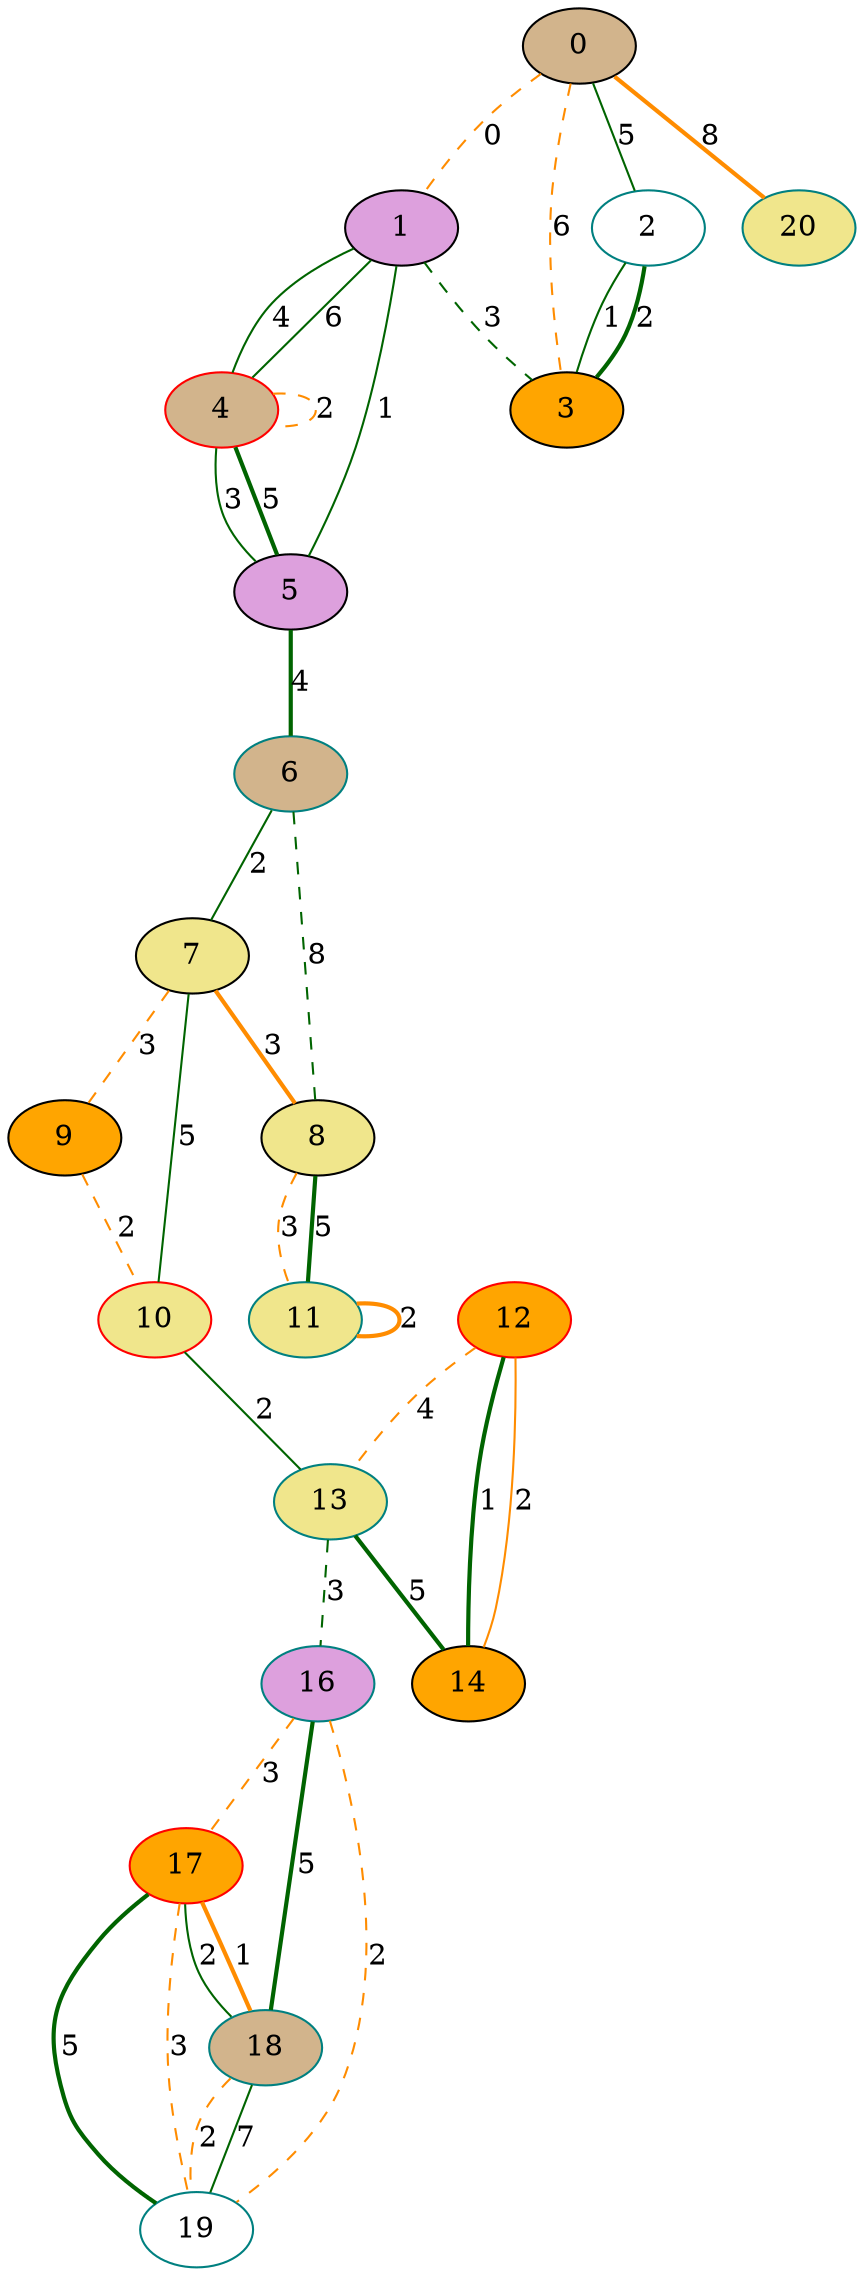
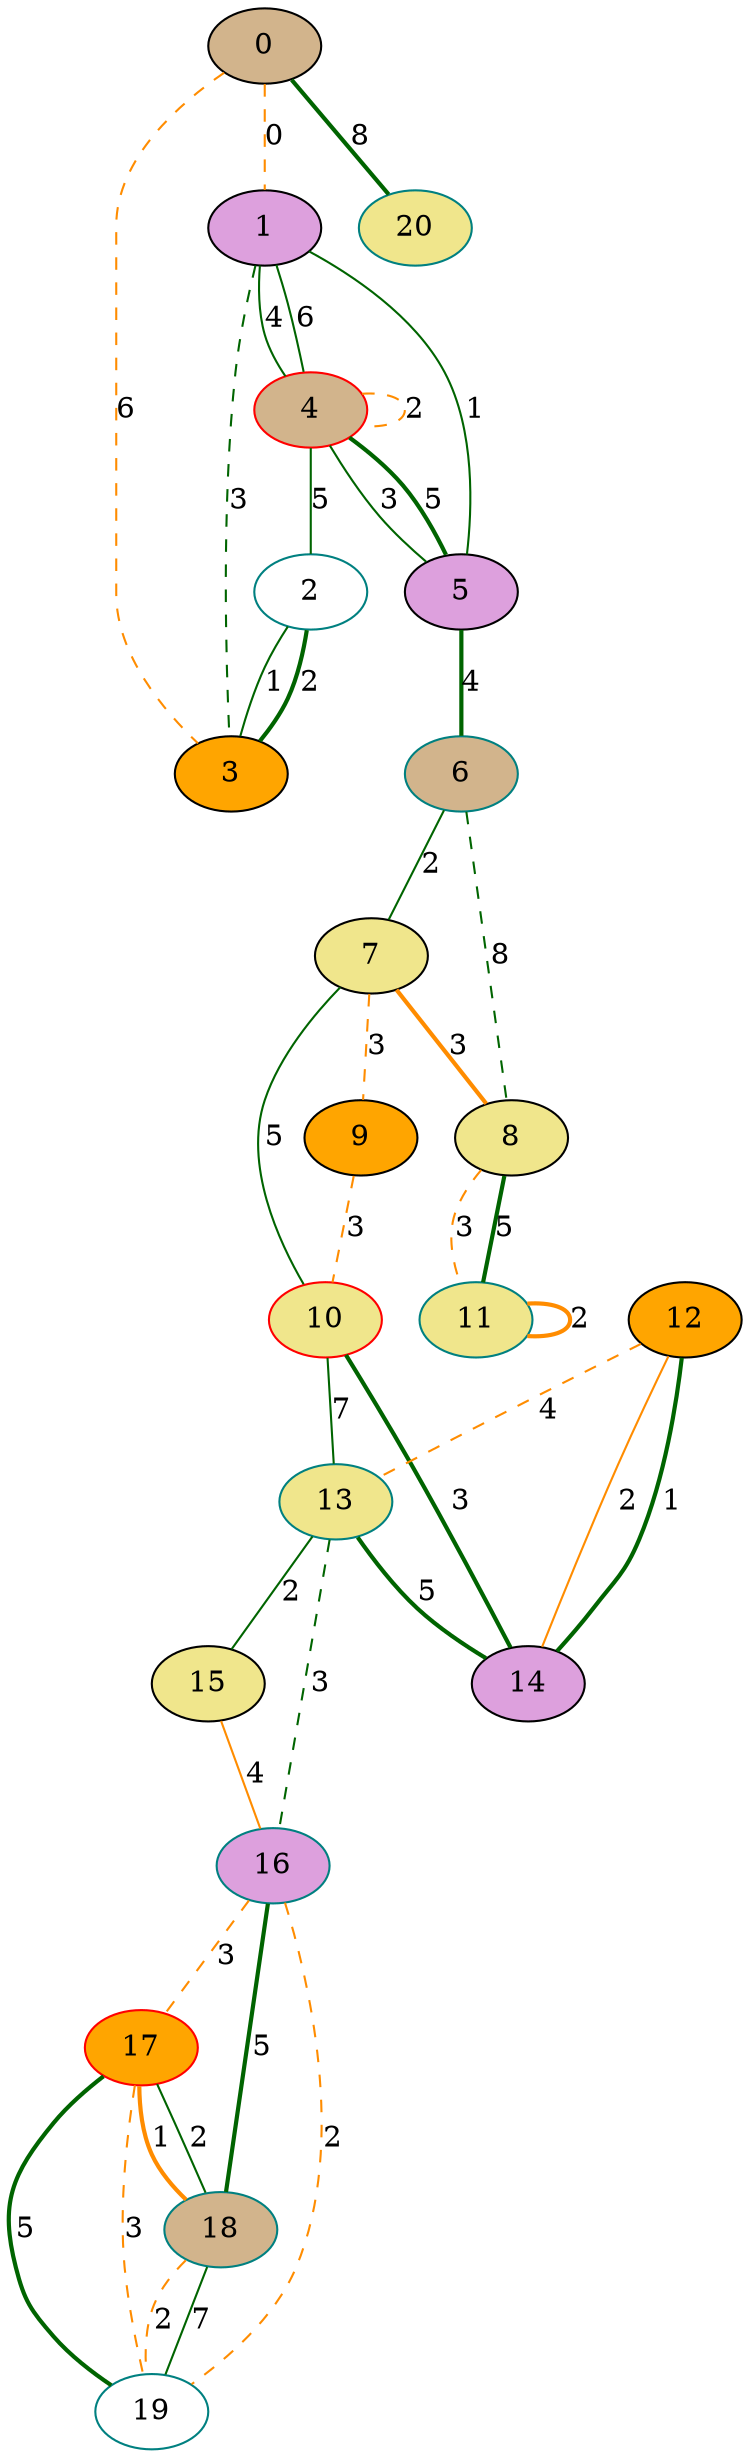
(614, 137) -> (311, 501)
(690, 137) -> (340, 137)
(128, 1229) -> (357, 1229)
(515, 1320) -> (685, 1320)
(266, 1411) -> (342, 1411)
none -> (431, 1500)
none -> (208, 1684)
(469, 1684) -> (528, 1684)
